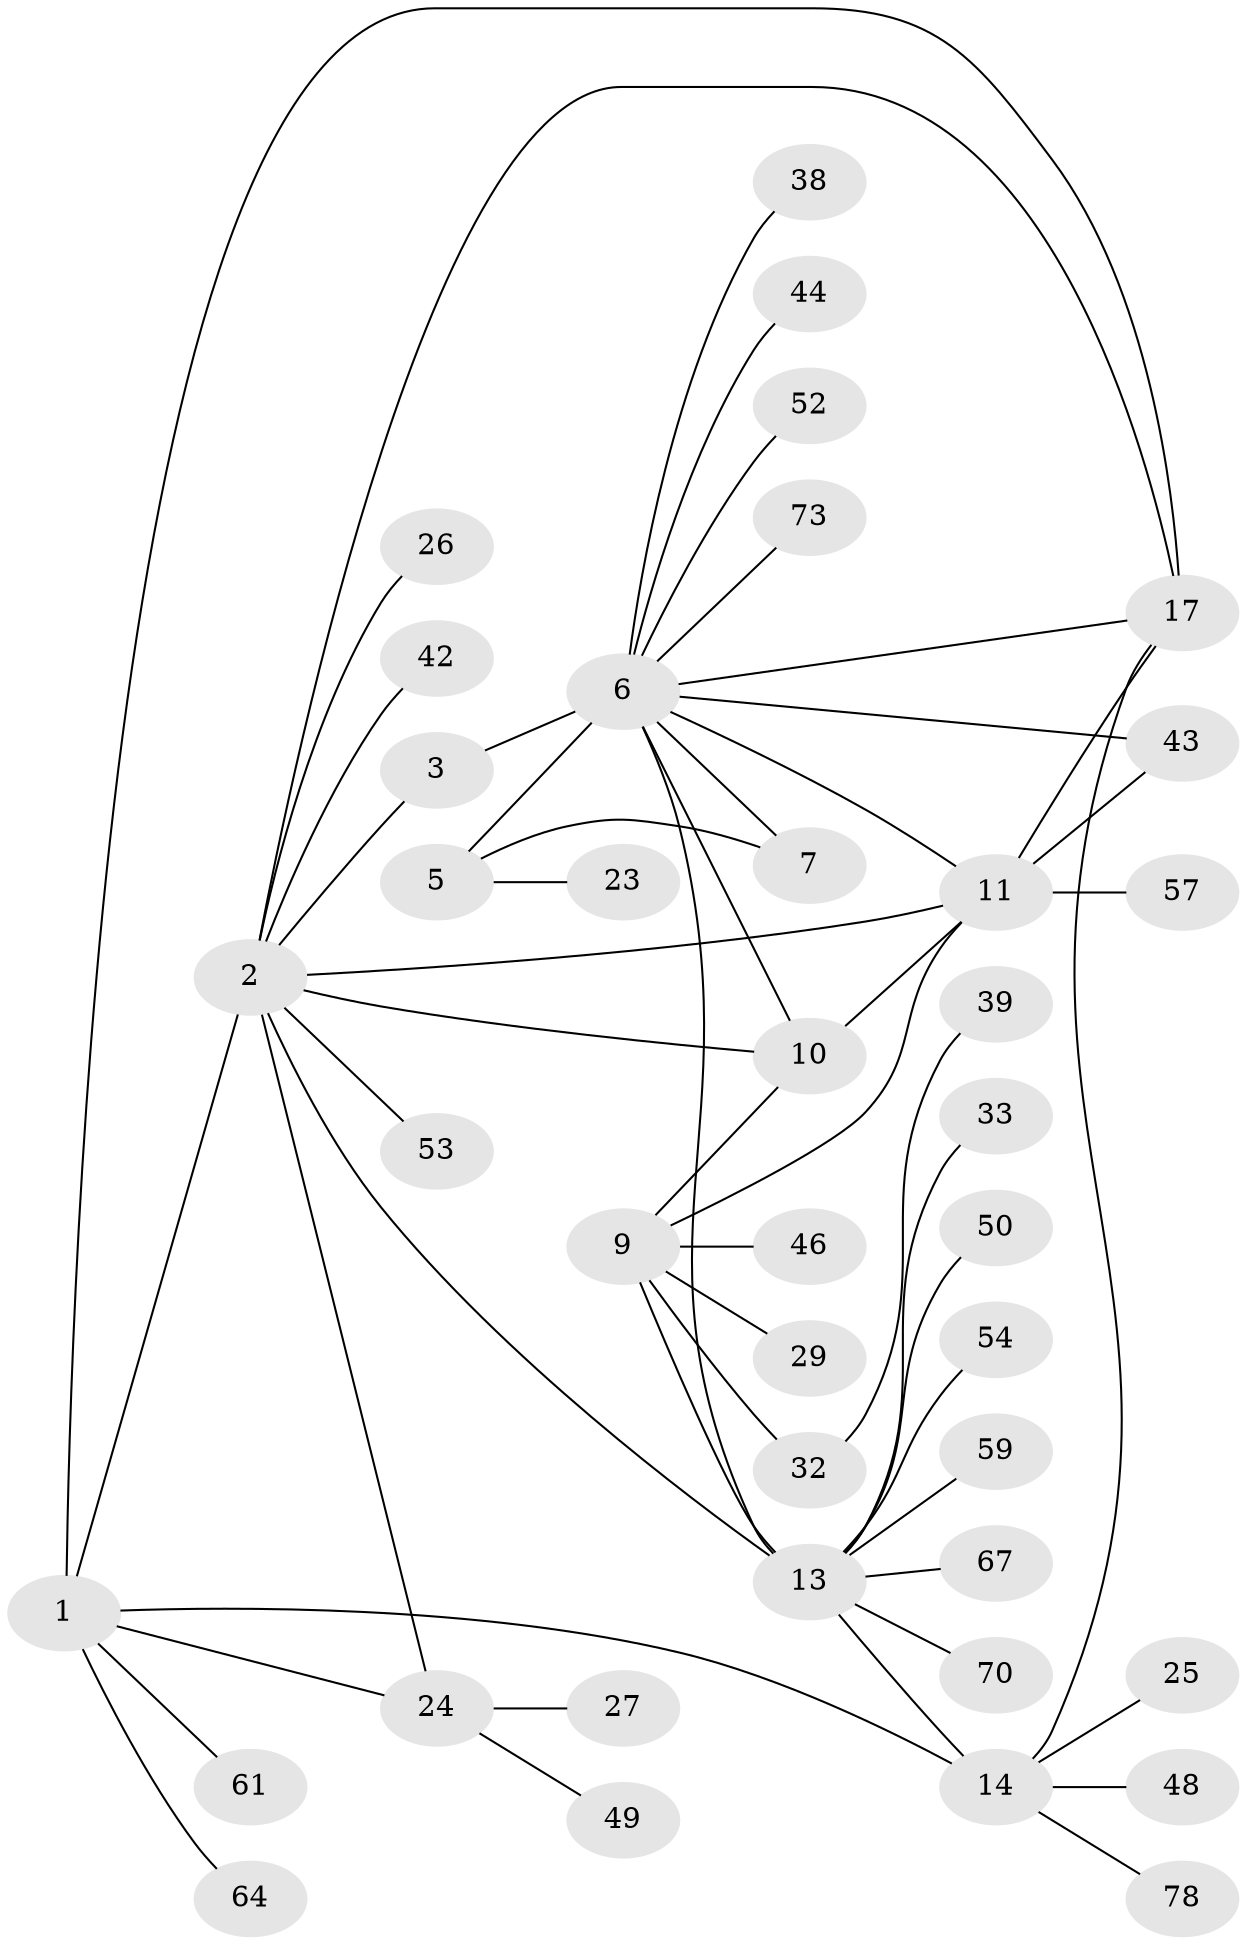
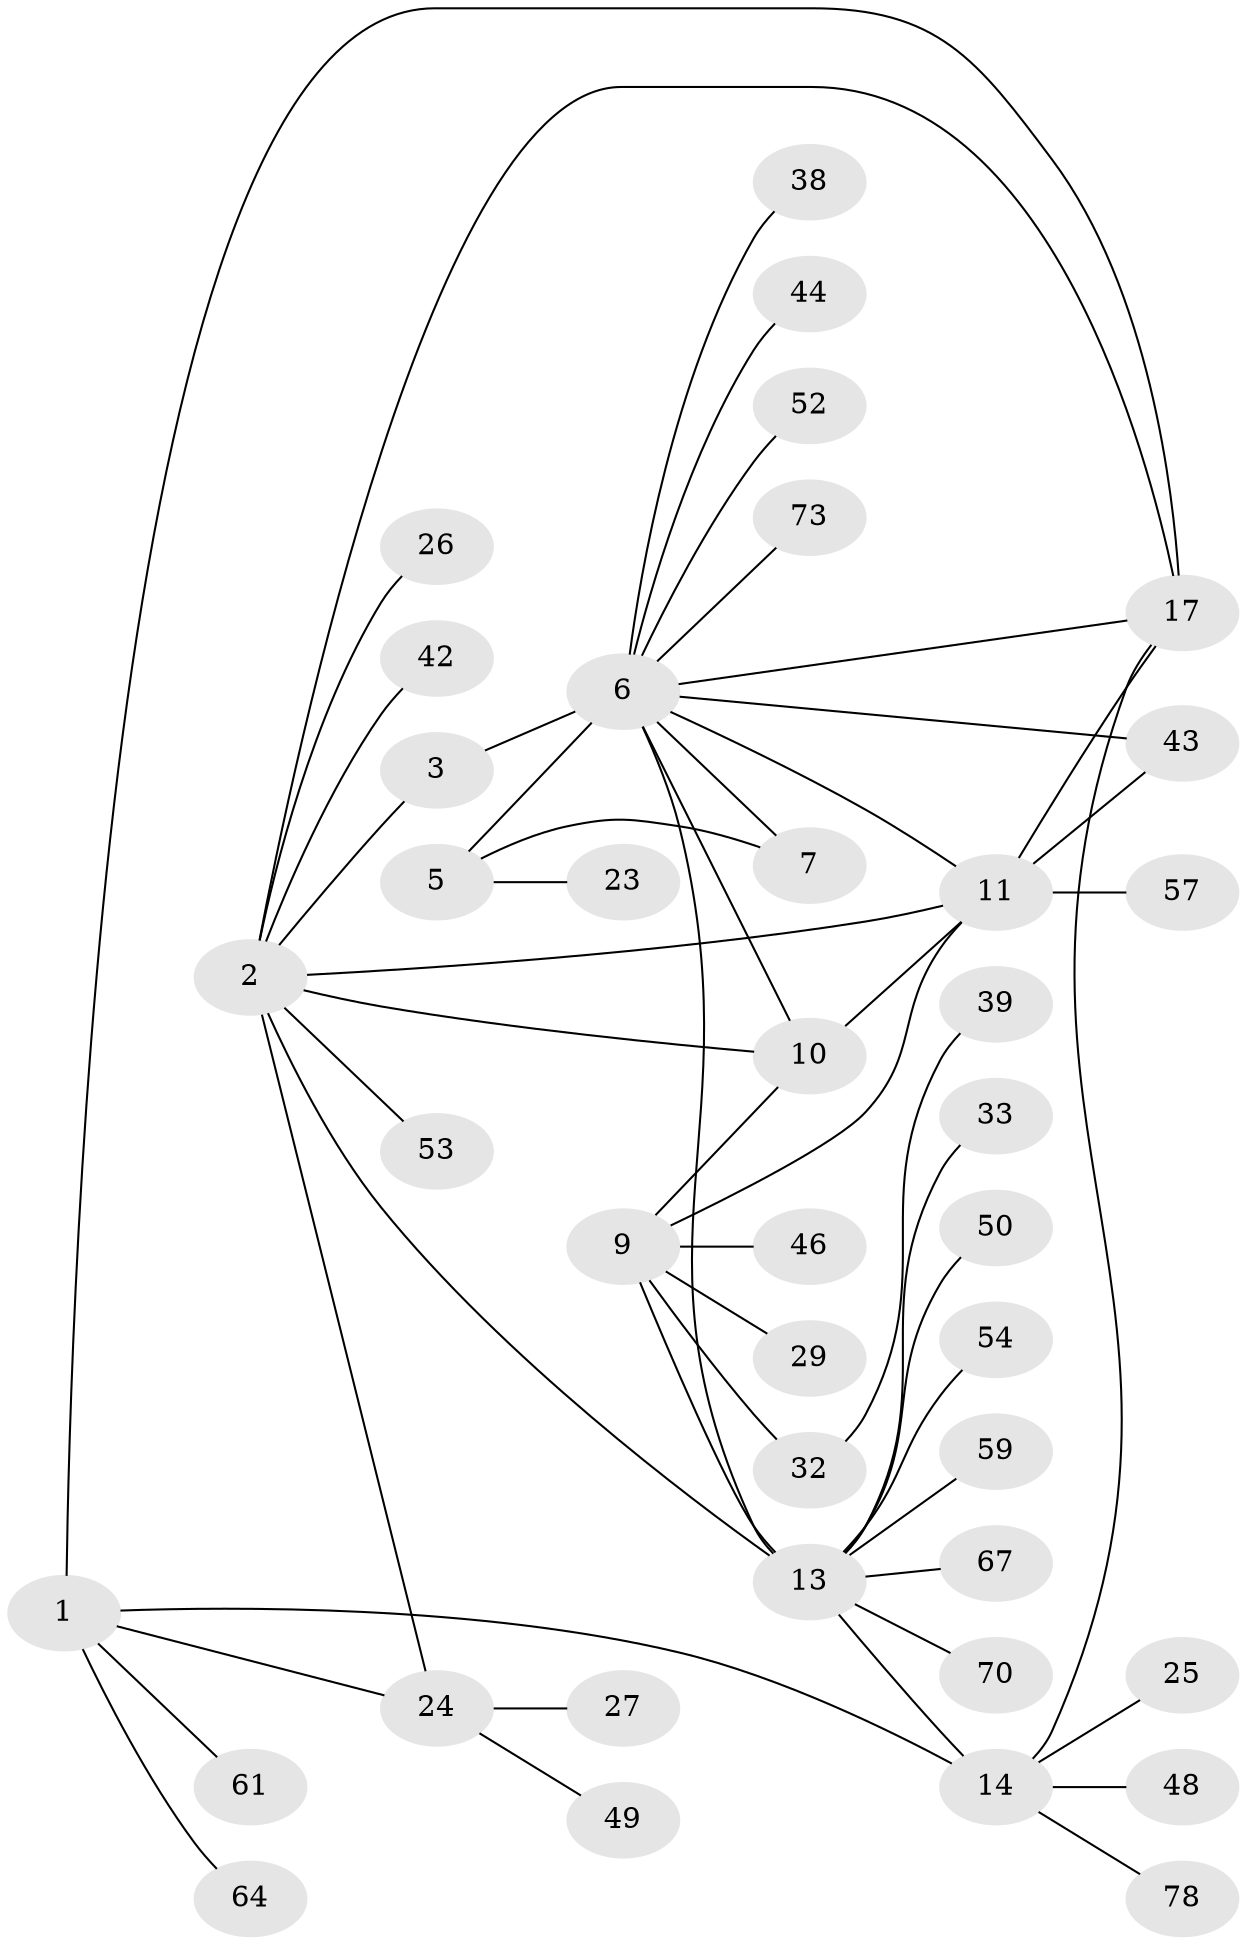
(157, 1295) -> none
